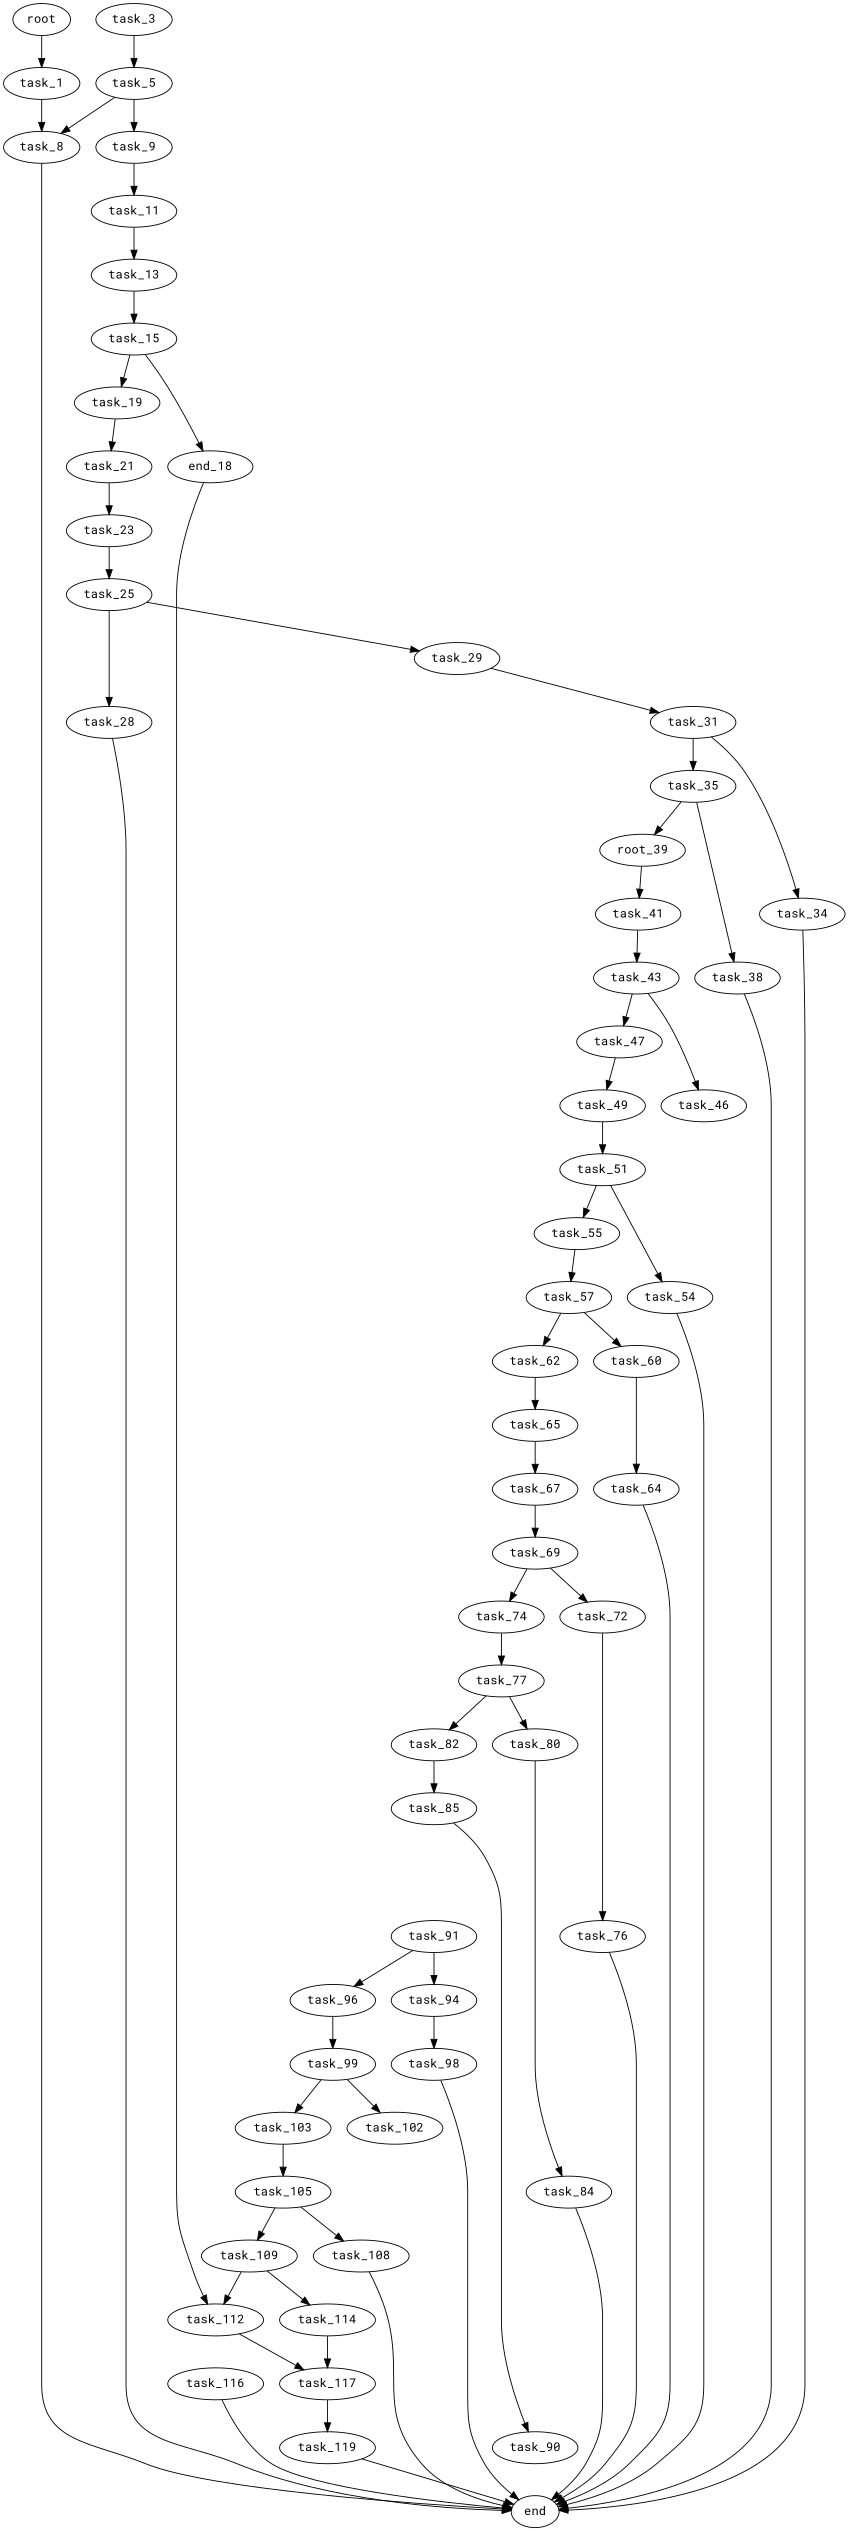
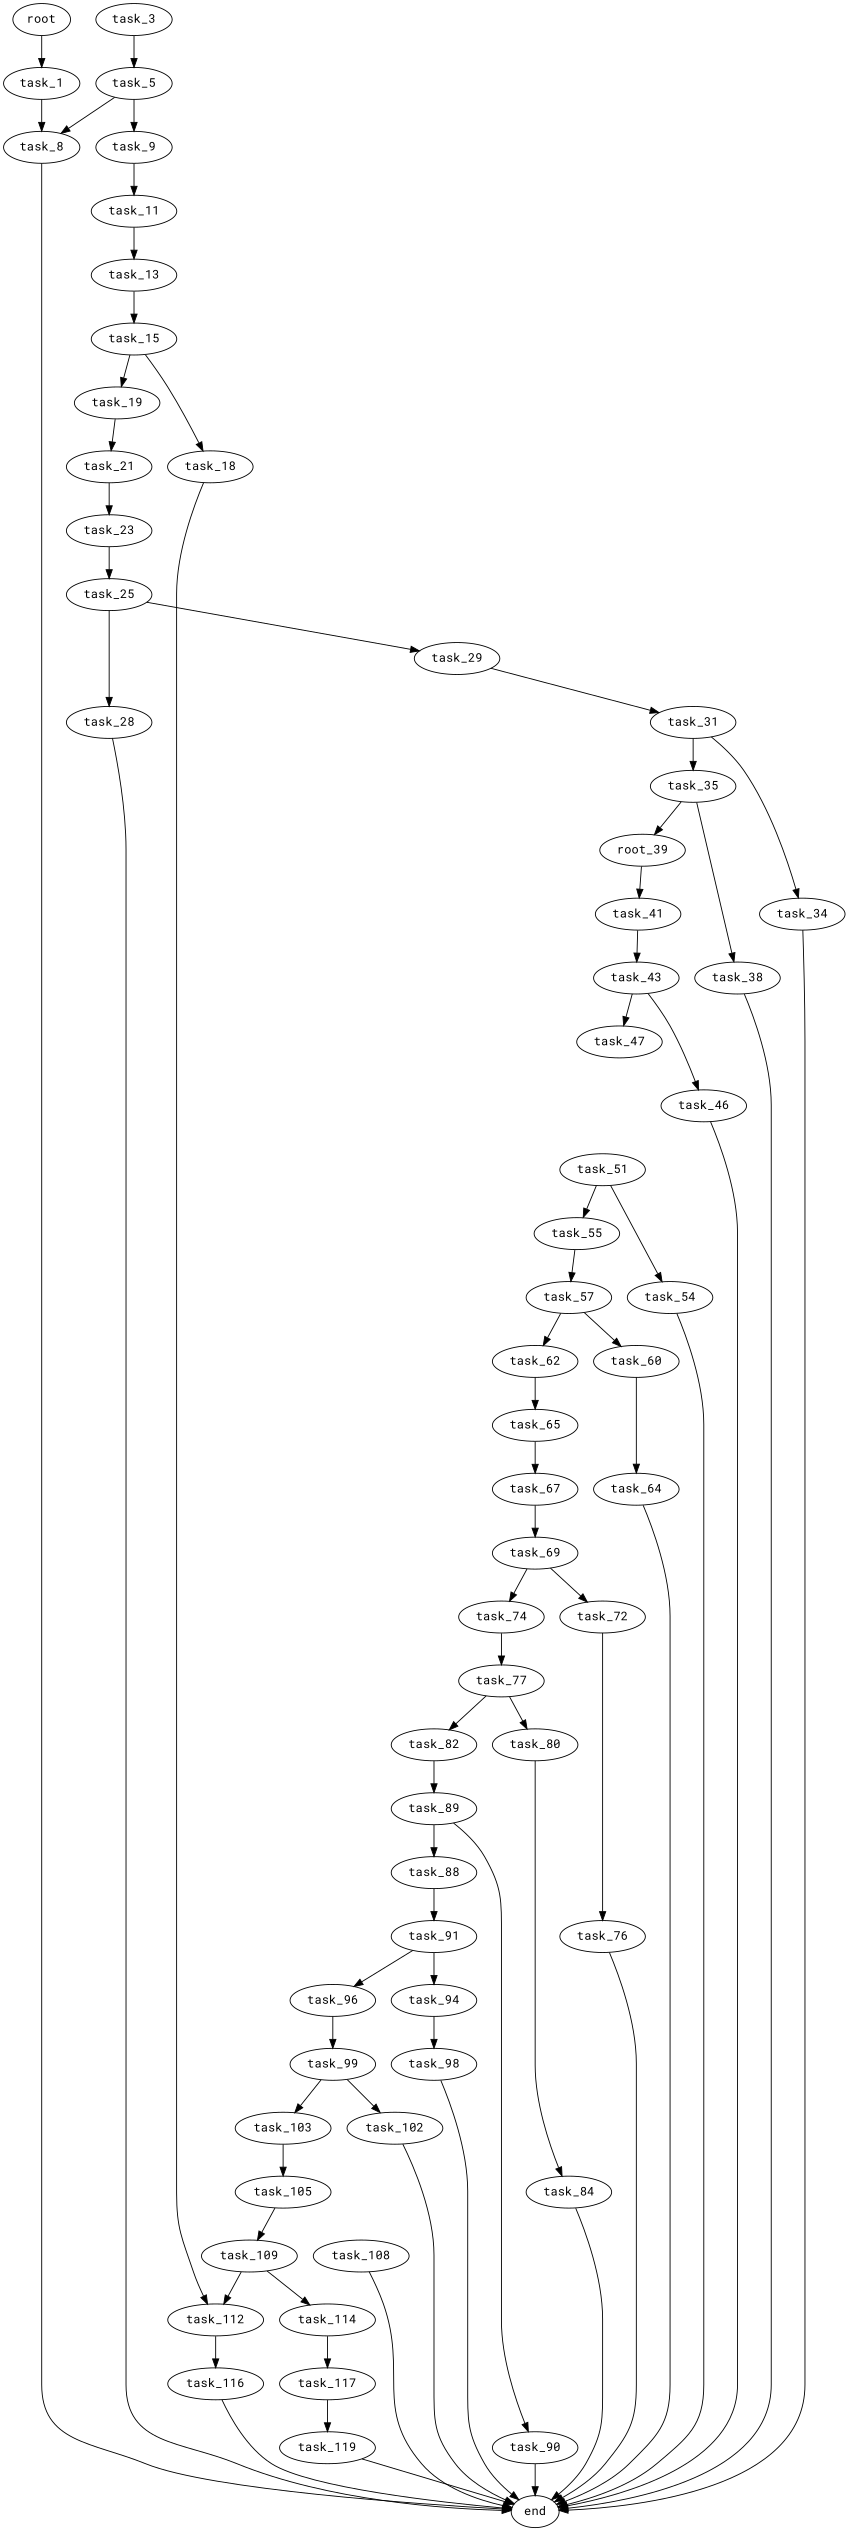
(210, 467) -> (210, 467)
(603, 1106) -> none
(434, 1809) -> (434, 1809)
none -> (738, 1864)
none -> (434, 1873)
(319, 2221) -> none
none -> (434, 2335)
(268, 2350) -> (216, 2348)
none -> (535, 2475)
